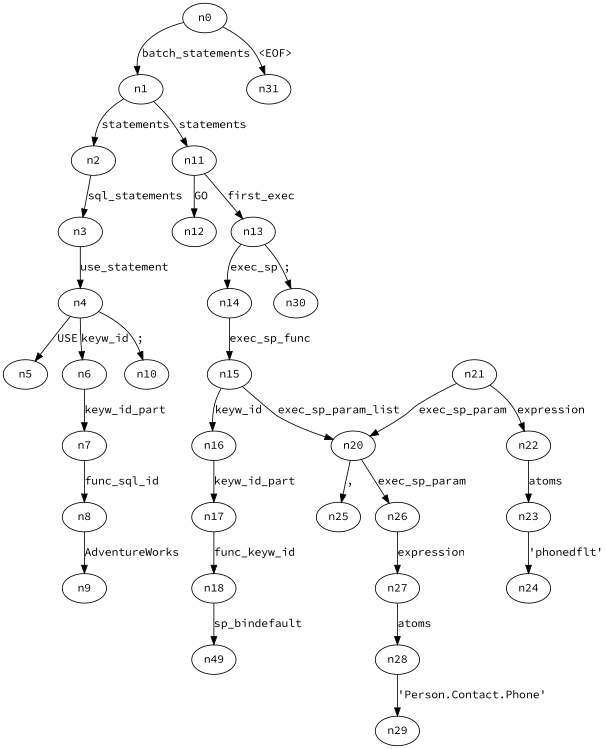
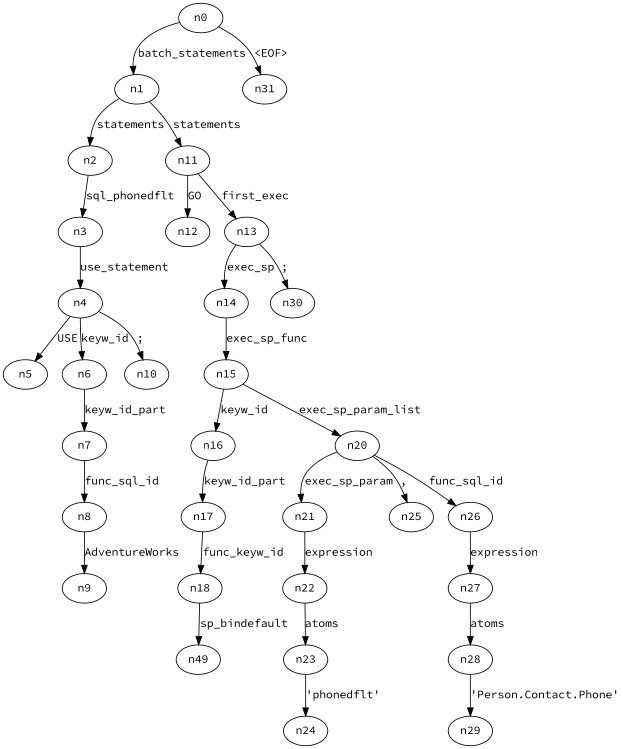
(135, 196) -> (130, 196)
(416, 406) -> (311, 467)
(422, 481) -> (466, 481)
